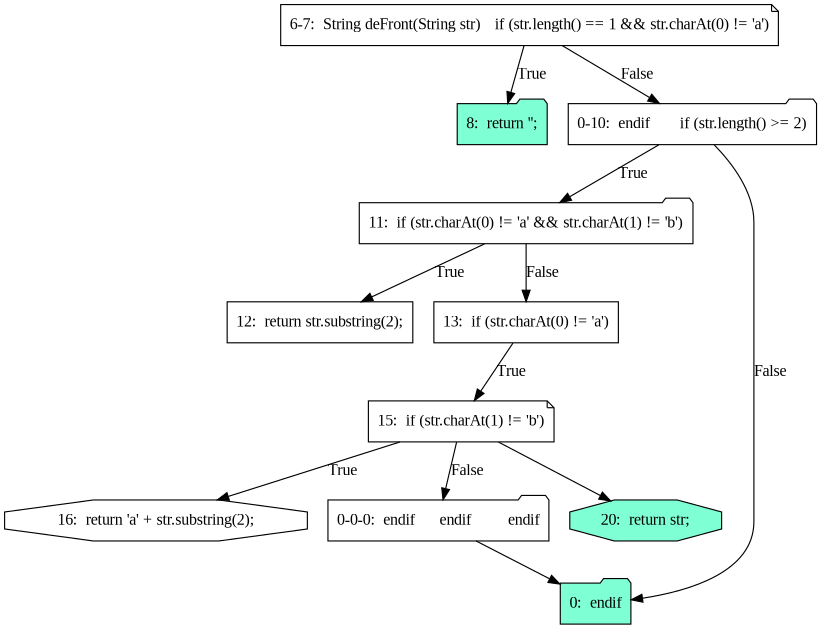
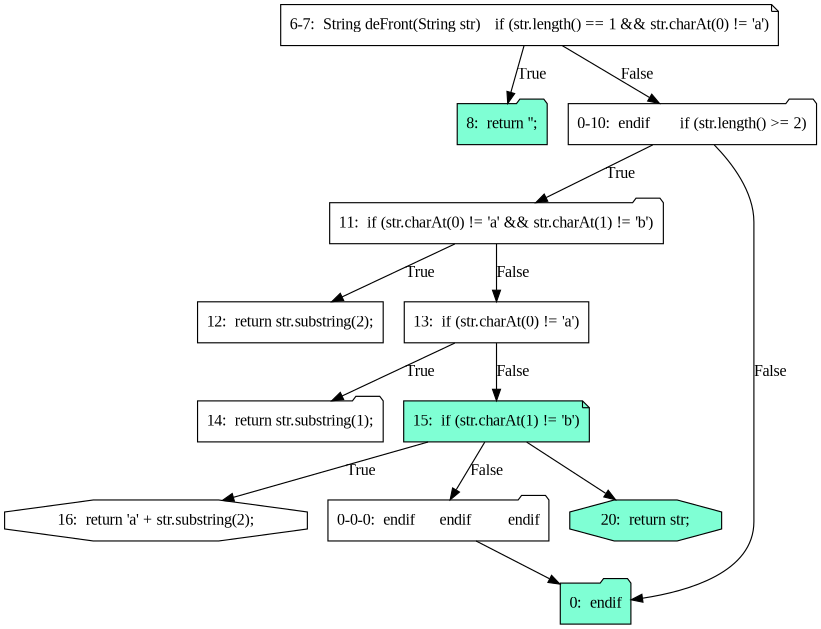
(511, 372) -> (513, 372)
none -> (290, 421)
(461, 421) -> (497, 421)
